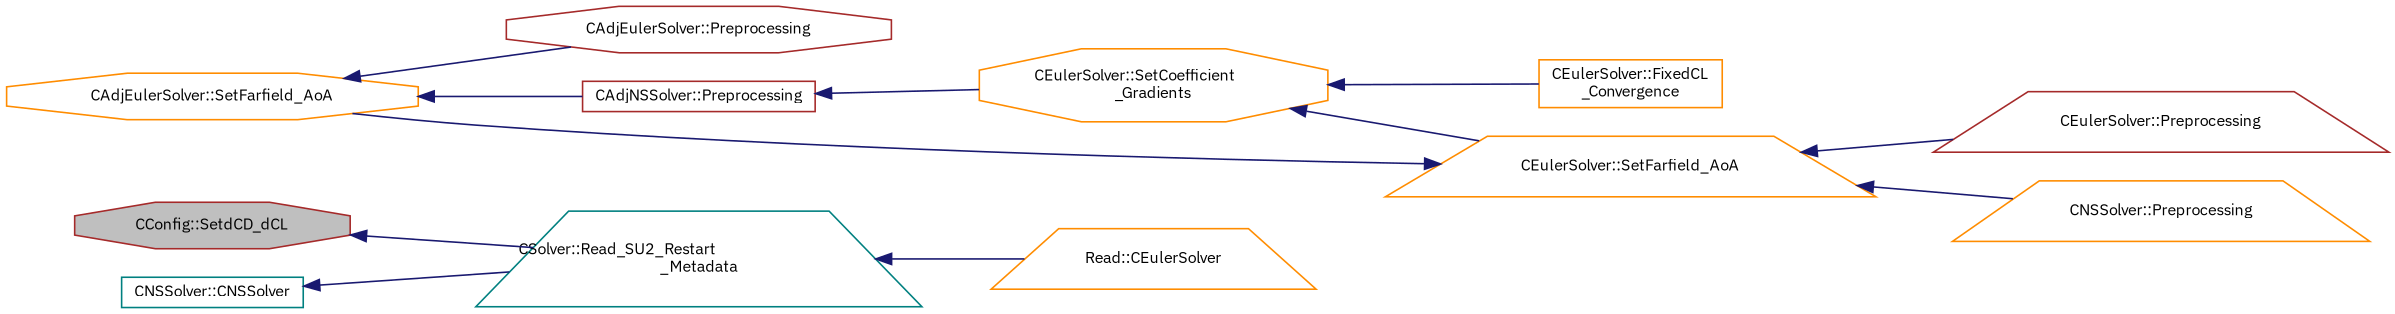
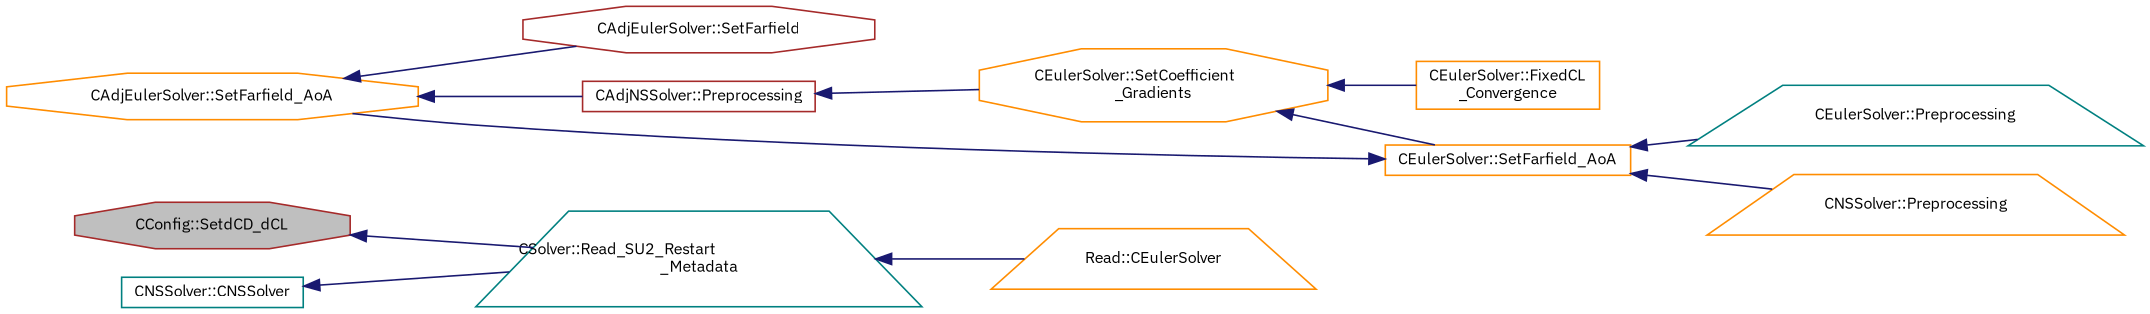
(699, 30) -> (699, 30)
(2161, 122) -> (1916, 116)
(1631, 167) -> (1508, 160)
